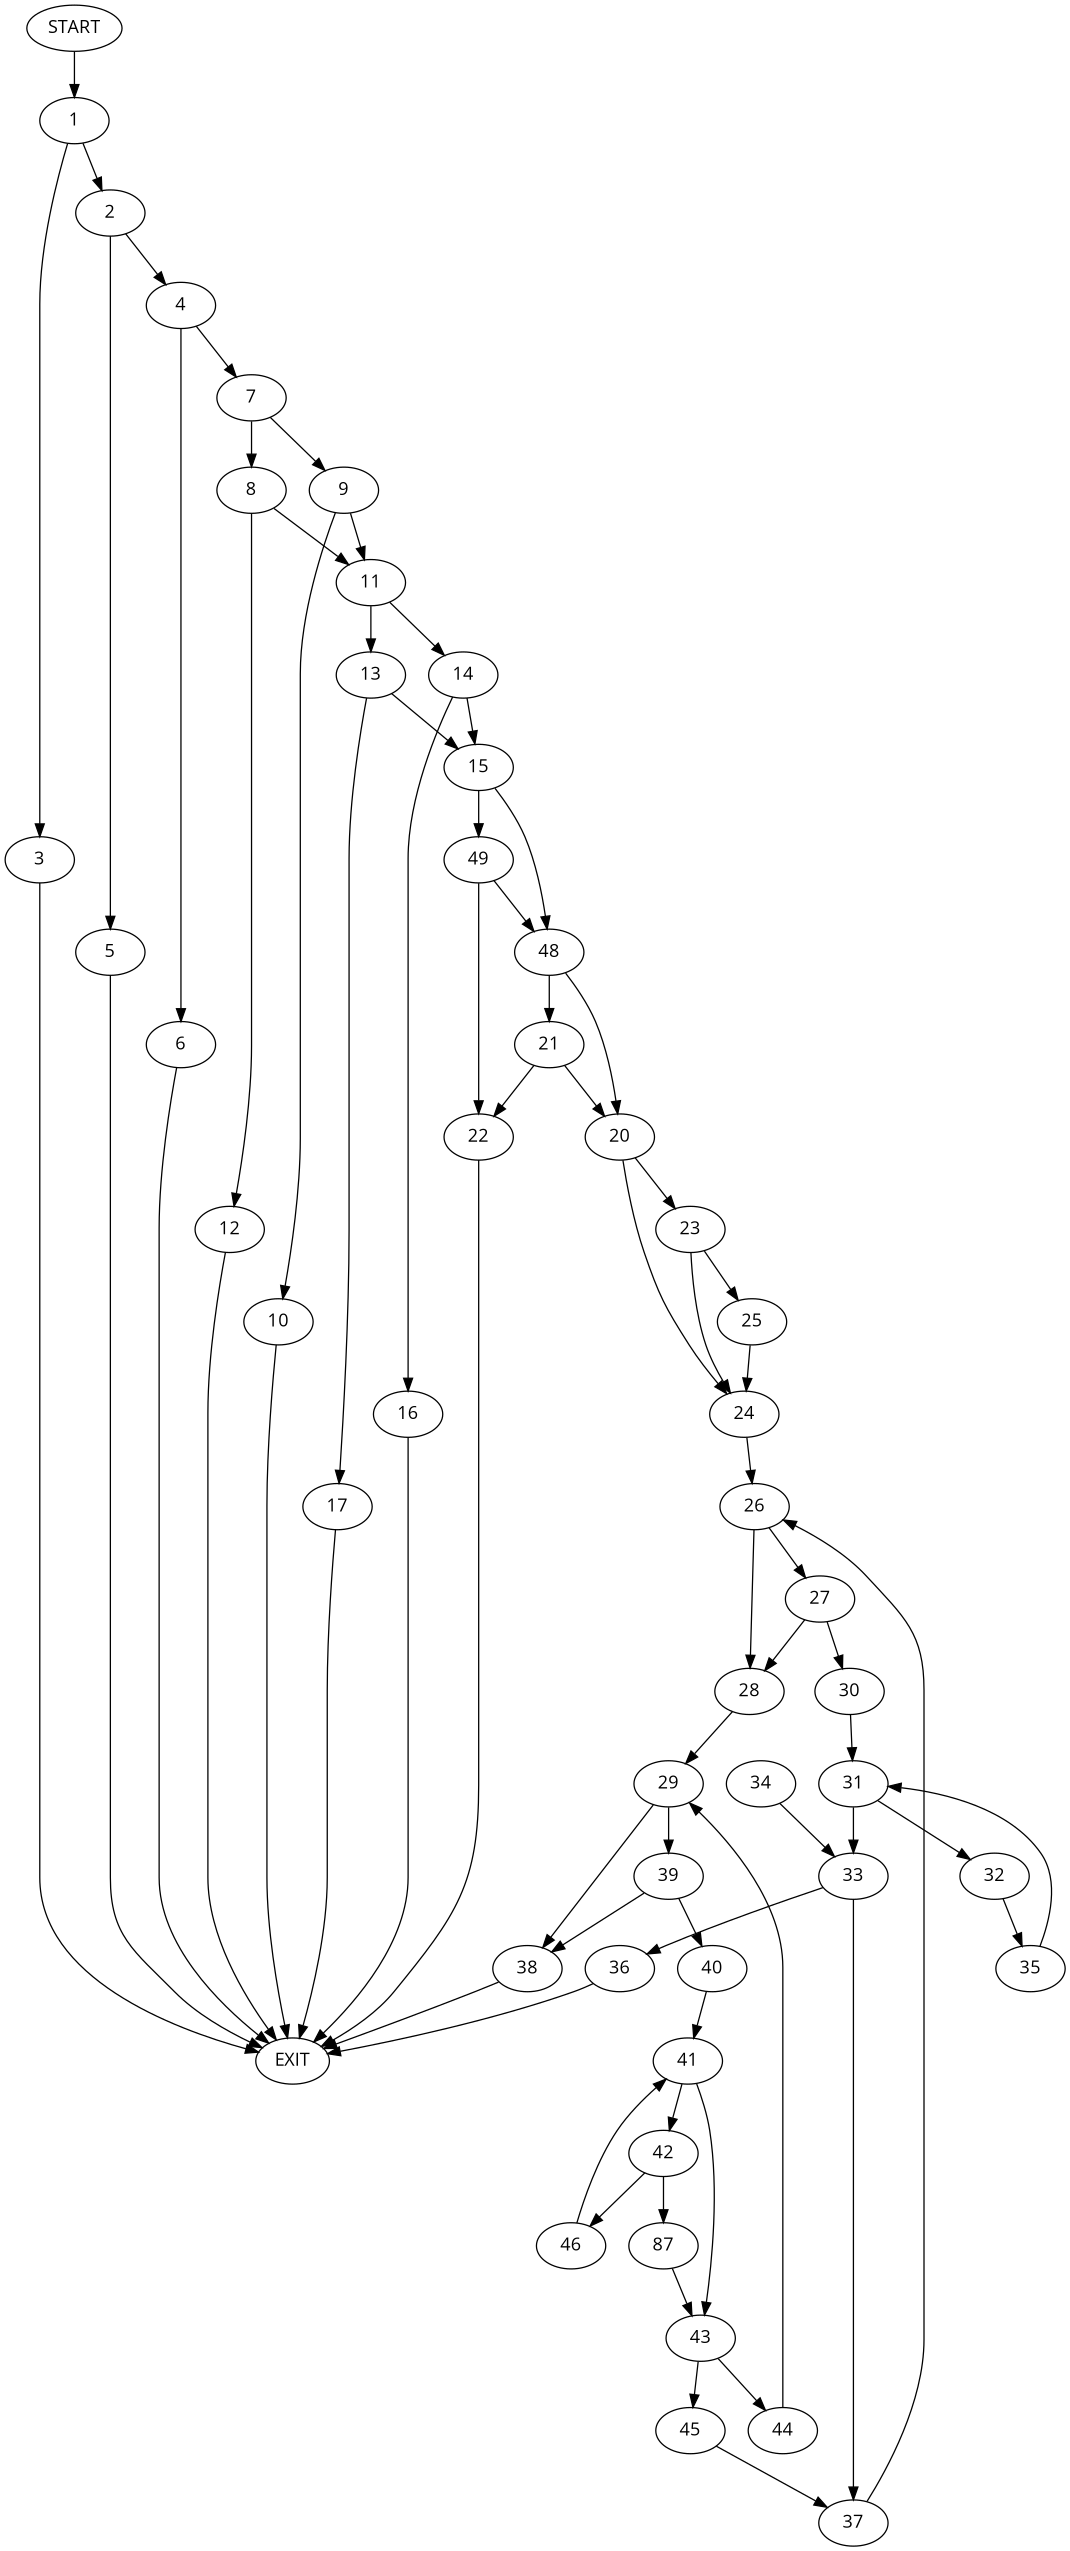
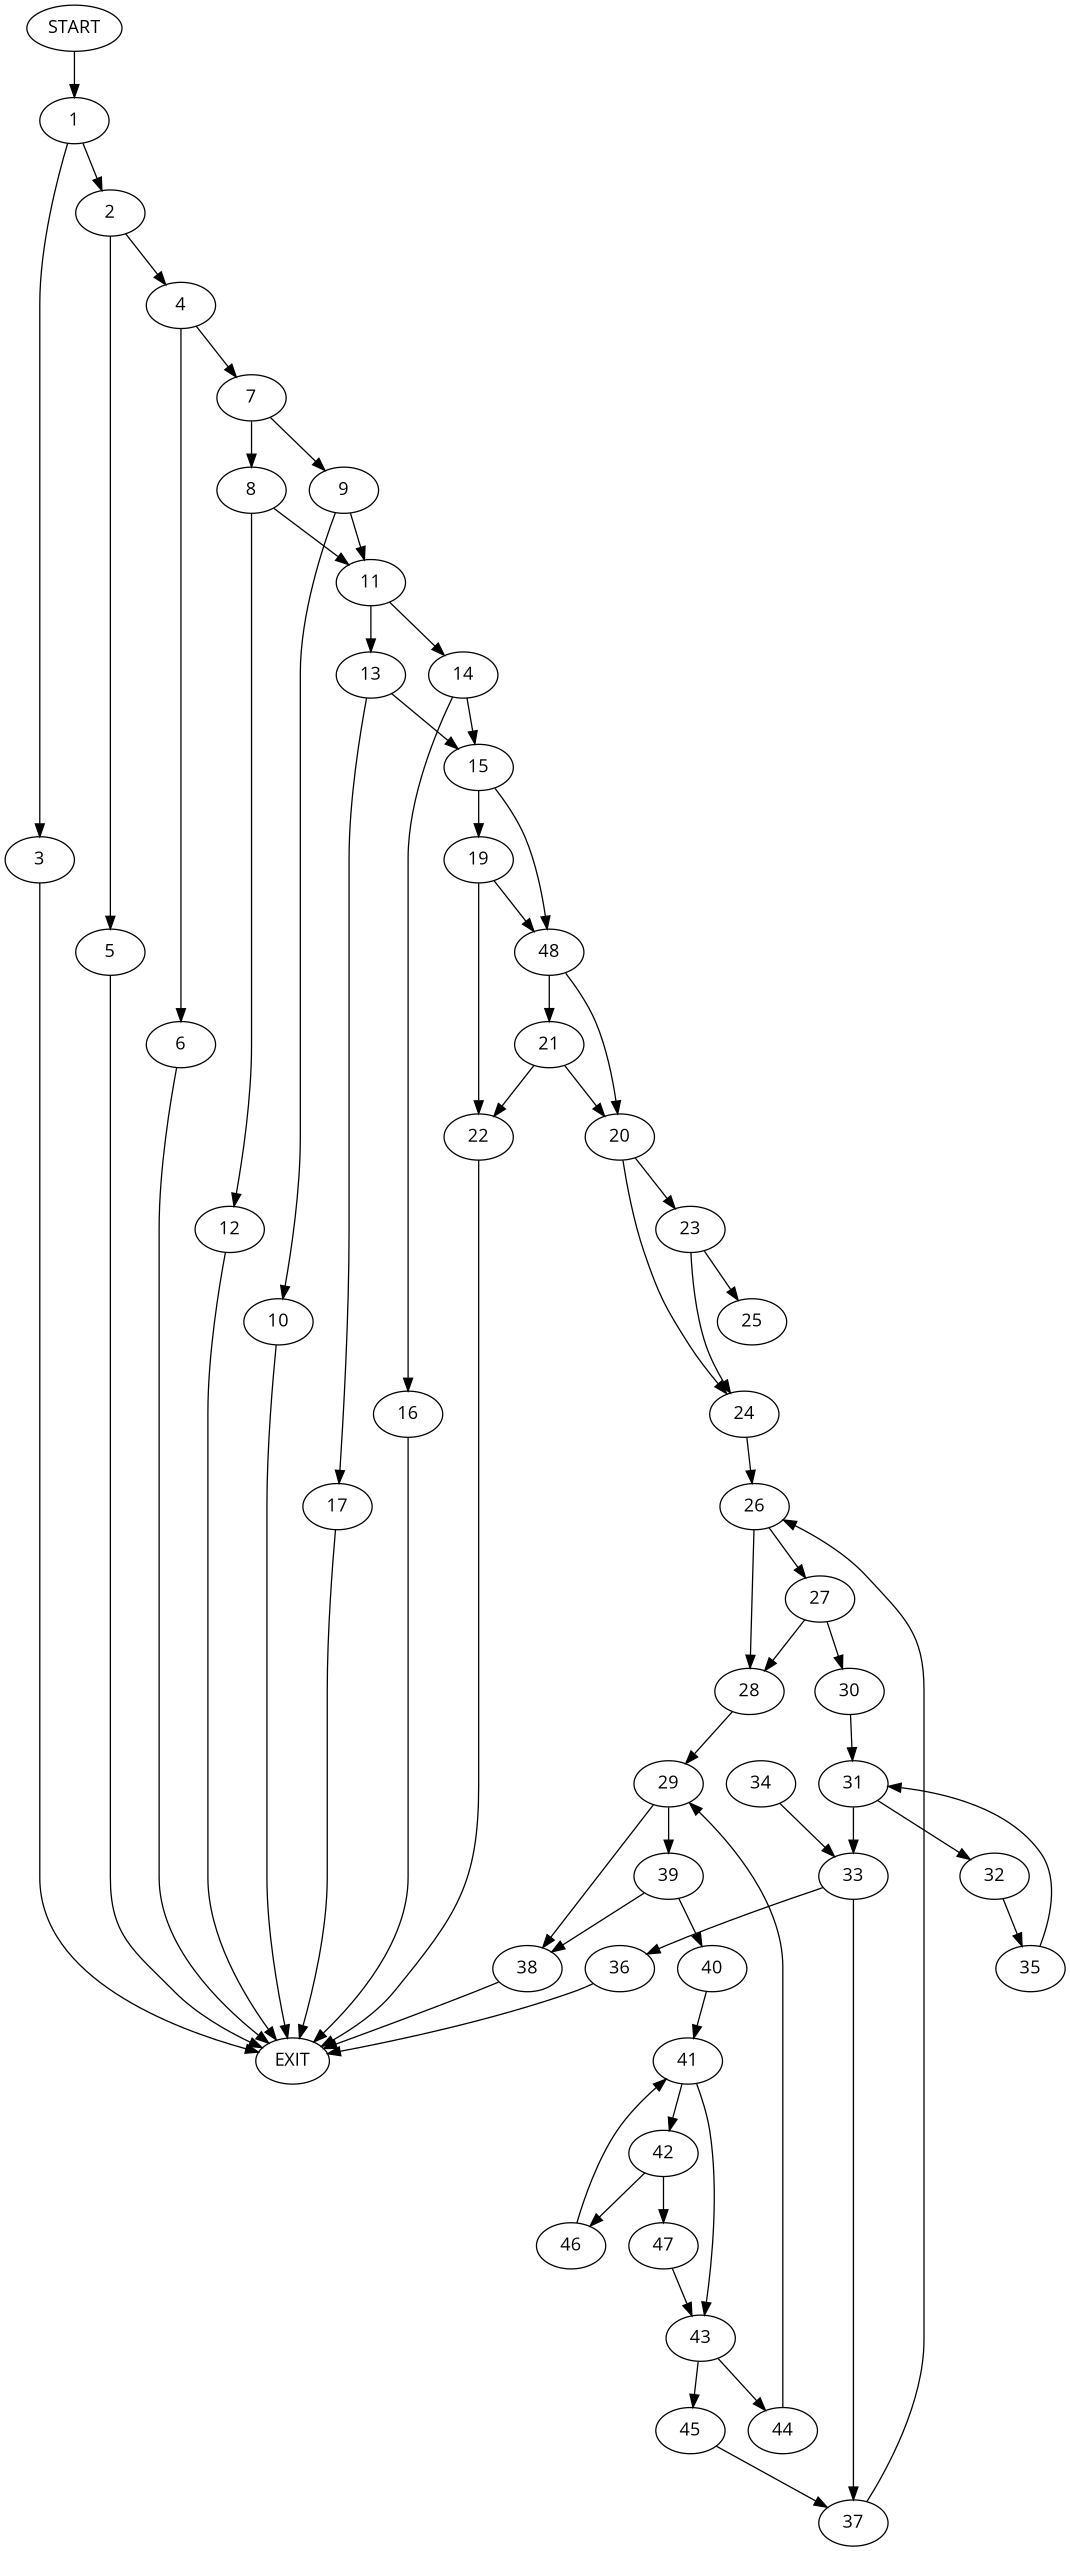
(479, 860) -> (479, 860)
(749, 1362) -> none
(663, 2246) -> (663, 2246)
